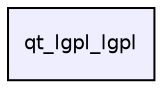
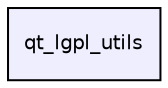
(81, 44) -> (84, 44)
